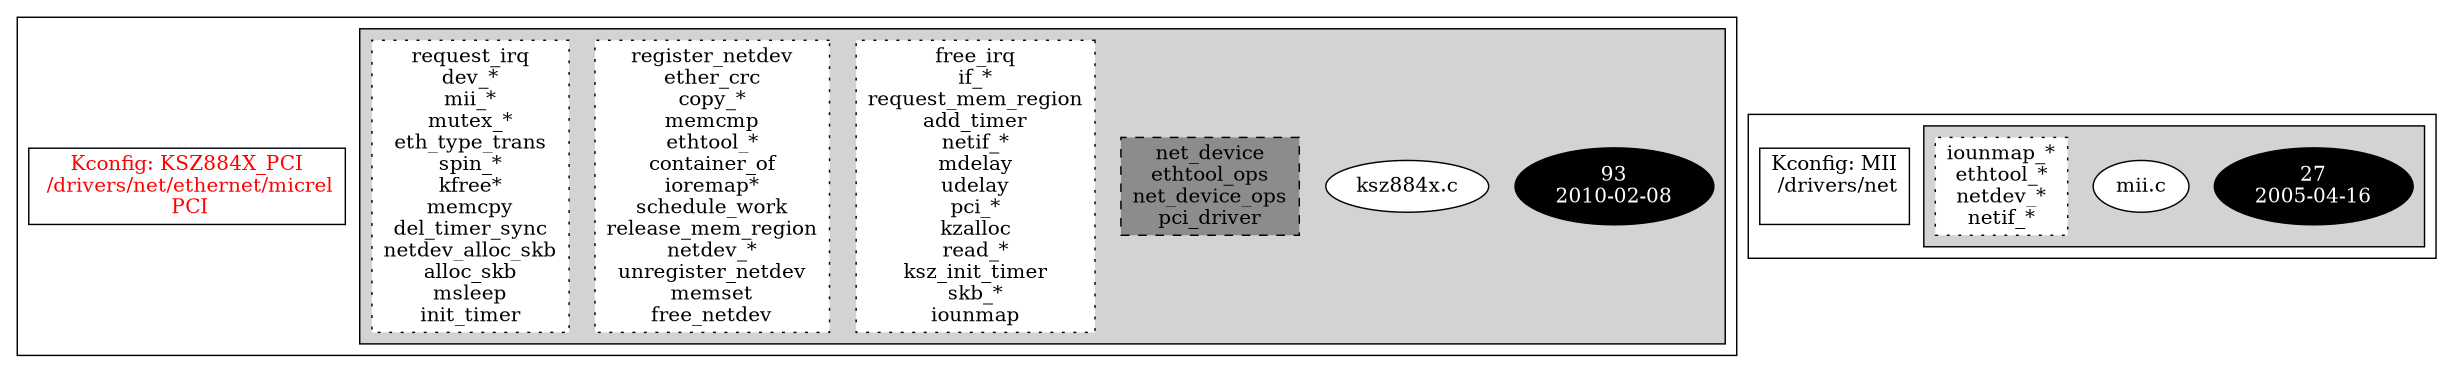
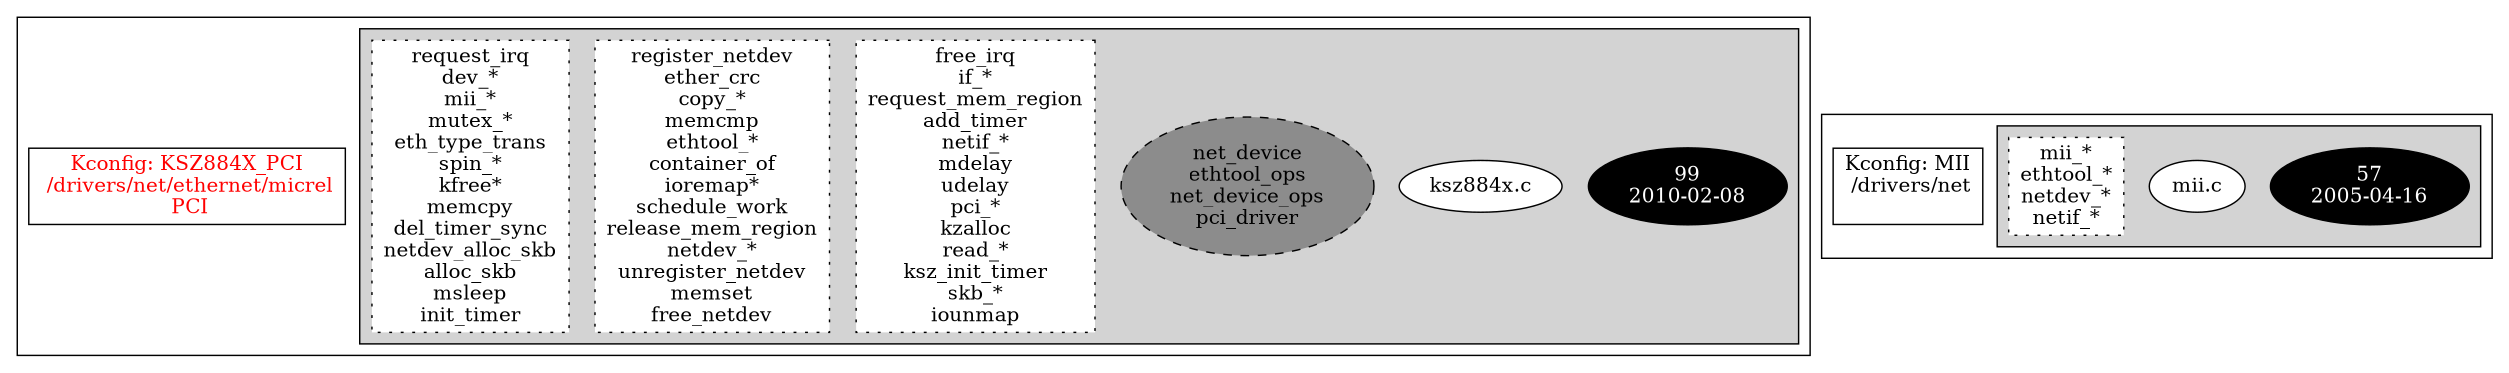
(1210, 186) -> (1248, 186)
(1614, 186) -> (1688, 186)
(2001, 186) -> (2066, 186)
(2314, 186) -> (2370, 186)
